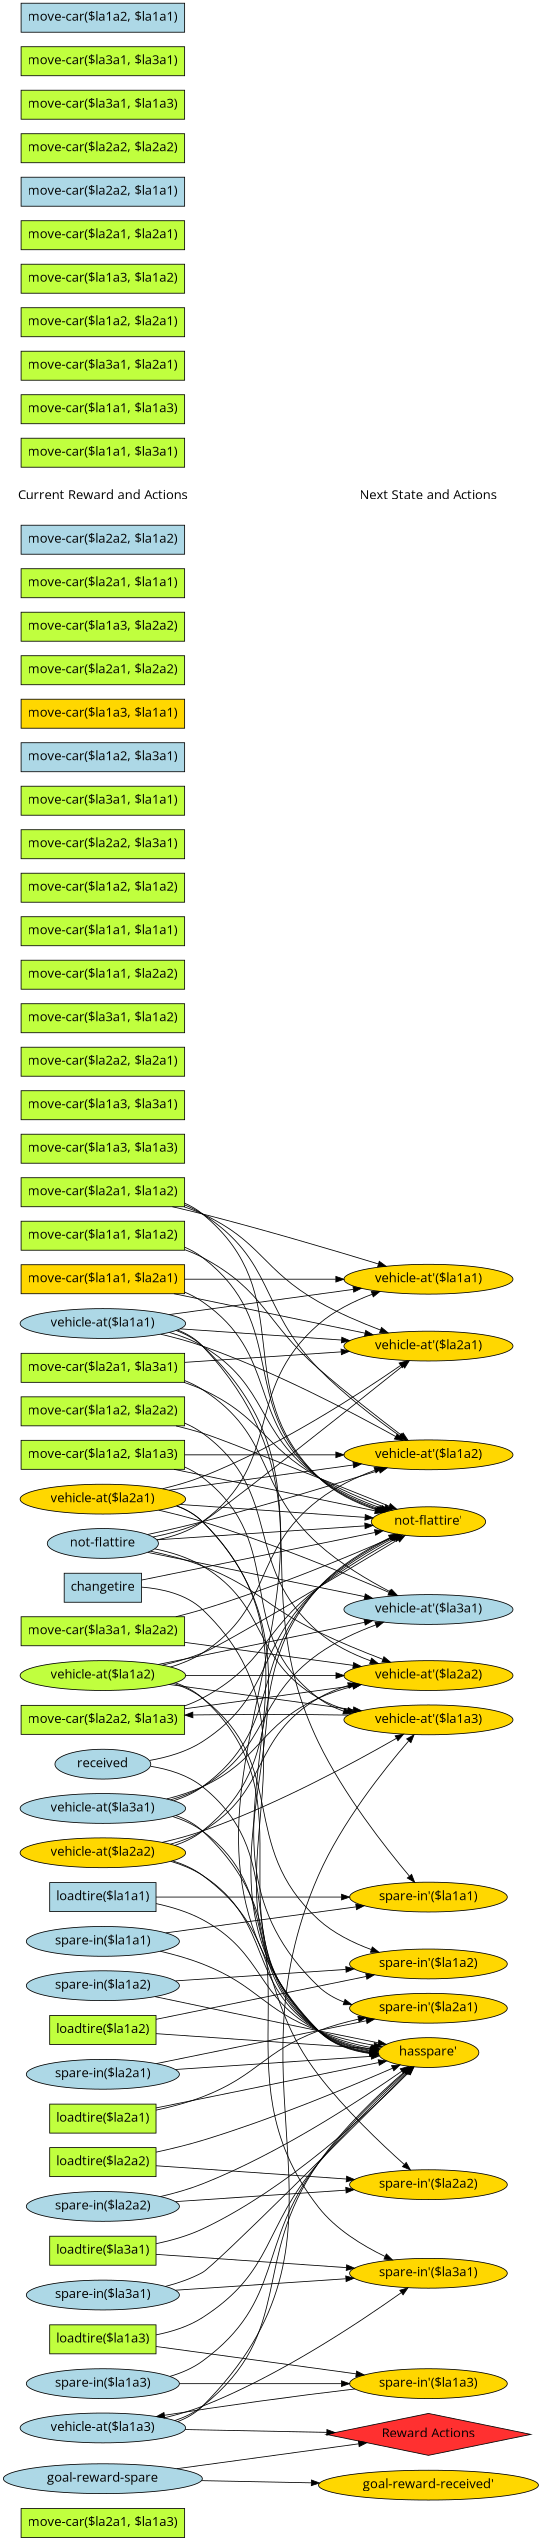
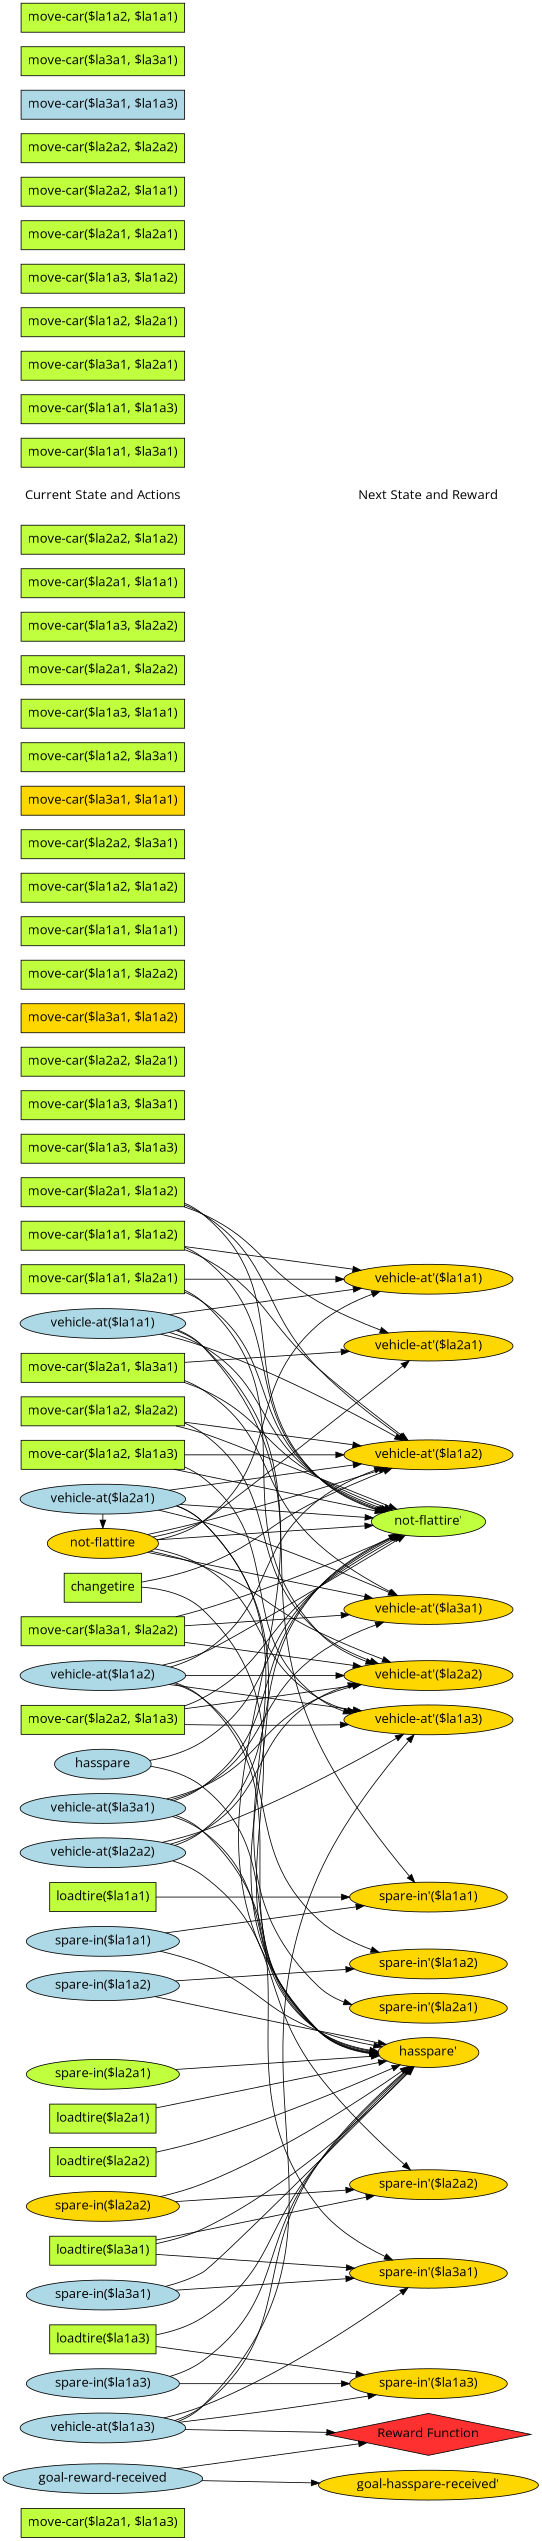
(103, 18) -> (103, 18)
(103, 105) -> (103, 105)
(103, 192) -> (103, 192)
(103, 496) -> (103, 496)
(428, 496) -> (428, 496)
(103, 540) -> (103, 540)
(103, 714) -> (103, 714)
(103, 757) -> (103, 757)
(103, 801) -> (103, 801)
(103, 1018) -> (103, 1018)
(276, 1234) -> (273, 1258)
(103, 1279) -> (103, 1279)
(289, 1317) -> (264, 1483)
(269, 1335) -> none
none -> (252, 1431)
(292, 1433) -> (103, 1517)
(103, 1499) -> (103, 1499)
(428, 1522) -> (428, 1522)
(103, 1543) -> (103, 1543)
(264, 1555) -> (243, 1547)
(103, 1588) -> (103, 1588)
(428, 1610) -> (428, 1610)
(256, 1644) -> (247, 1622)
(103, 1676) -> (103, 1676)
(275, 1714) -> (247, 1725)
(103, 1764) -> (103, 1764)
(103, 1853) -> (103, 1853)
(103, 1897) -> (103, 1897)
(264, 1963) -> none
(254, 1967) -> none
(103, 2030) -> none
(246, 2045) -> none
(249, 2072) -> none
(103, 2074) -> (103, 2074)
(251, 2172) -> (251, 2221)
(103, 2206) -> (103, 2206)
(260, 2401) -> (274, 2410)
(428, 2434) -> (428, 2434)
(103, 2479) -> (103, 2479)
(428, 2485) -> (428, 2485)
